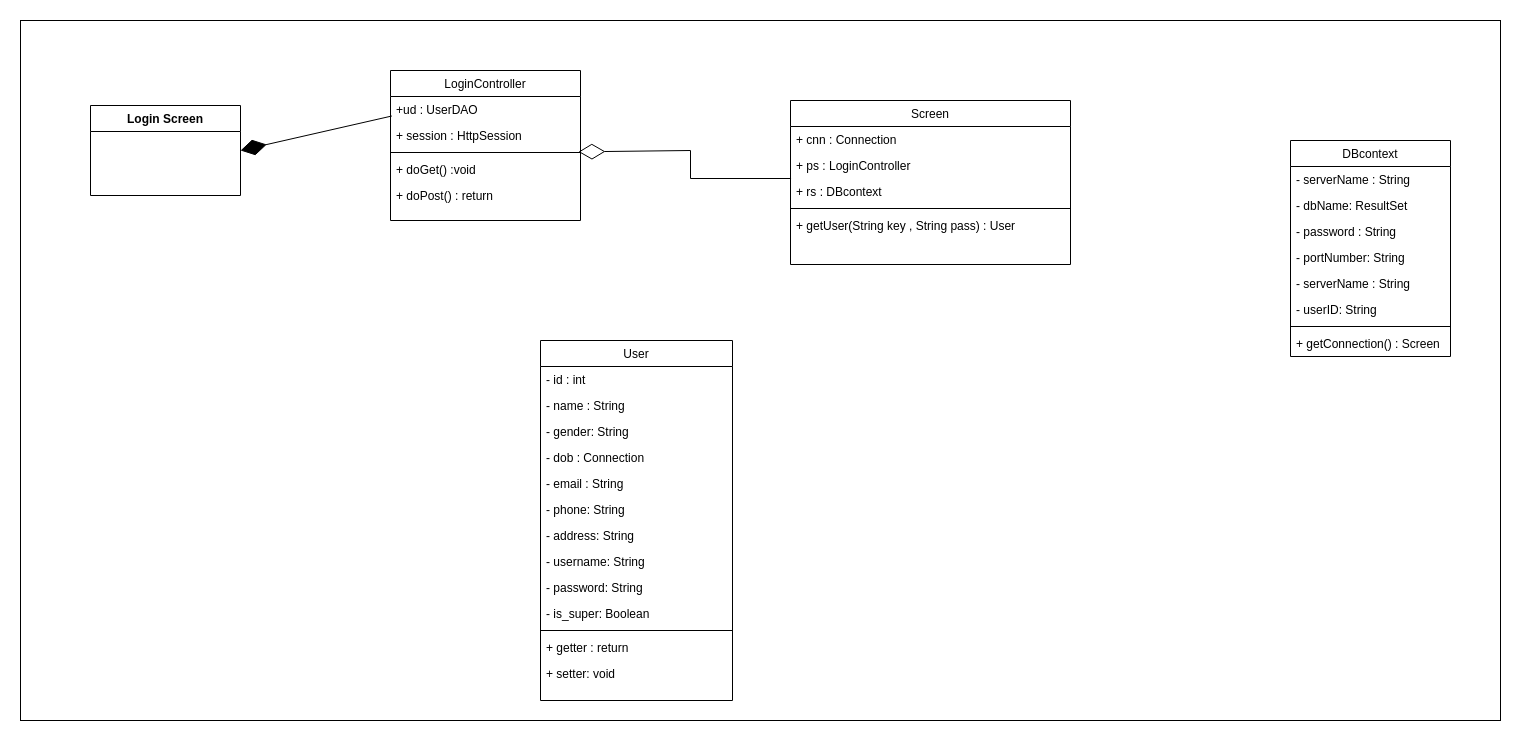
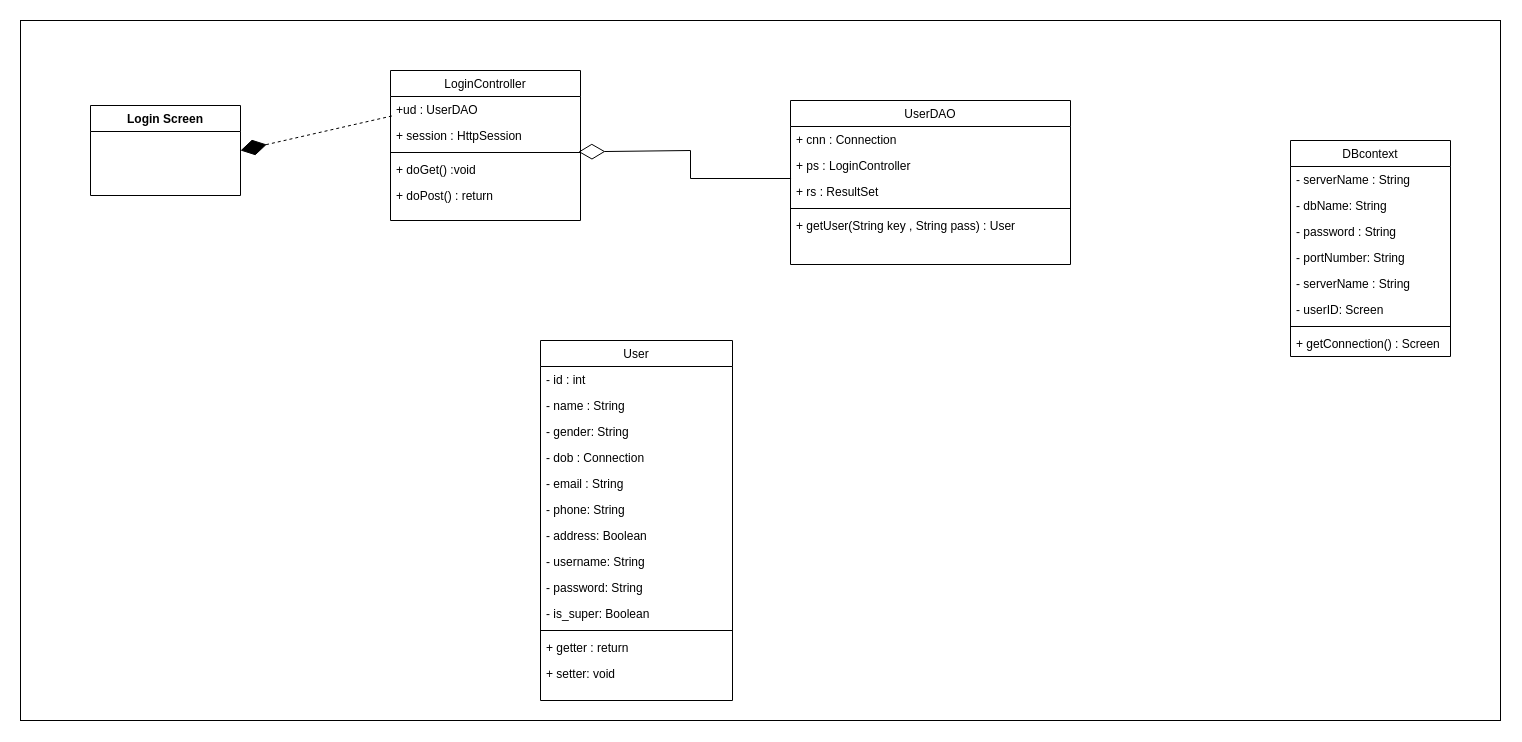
(930, 114) -> (930, 114)
(327, 131) -> (327, 131)
(844, 192) -> (842, 192)
(1354, 206) -> (1344, 206)
(1344, 310) -> (1345, 310)
(597, 536) -> (600, 536)
